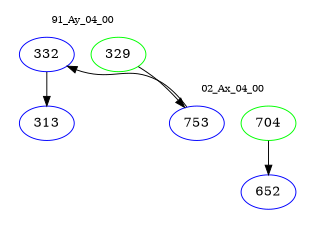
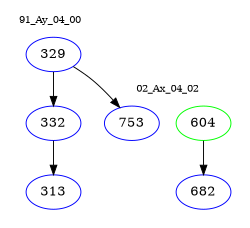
(118, 54) -> (54, 54)
(137, 74) -> (54, 84)
(233, 89) -> (168, 89)
(269, 123) -> (204, 123)
(269, 192) -> (204, 192)
